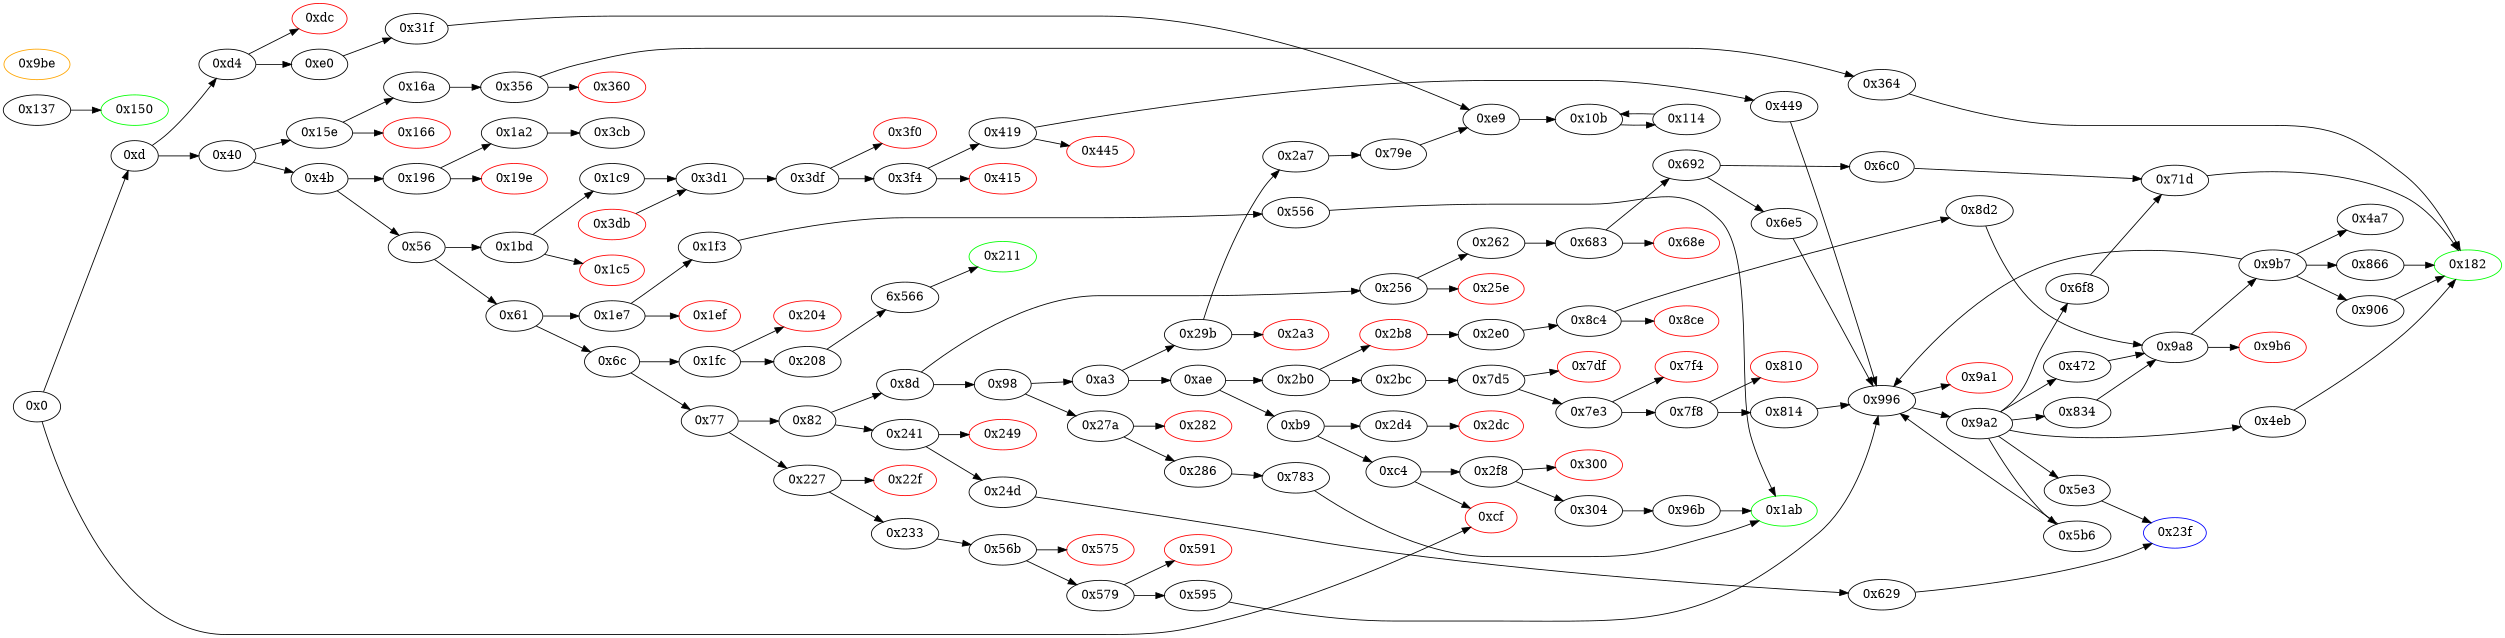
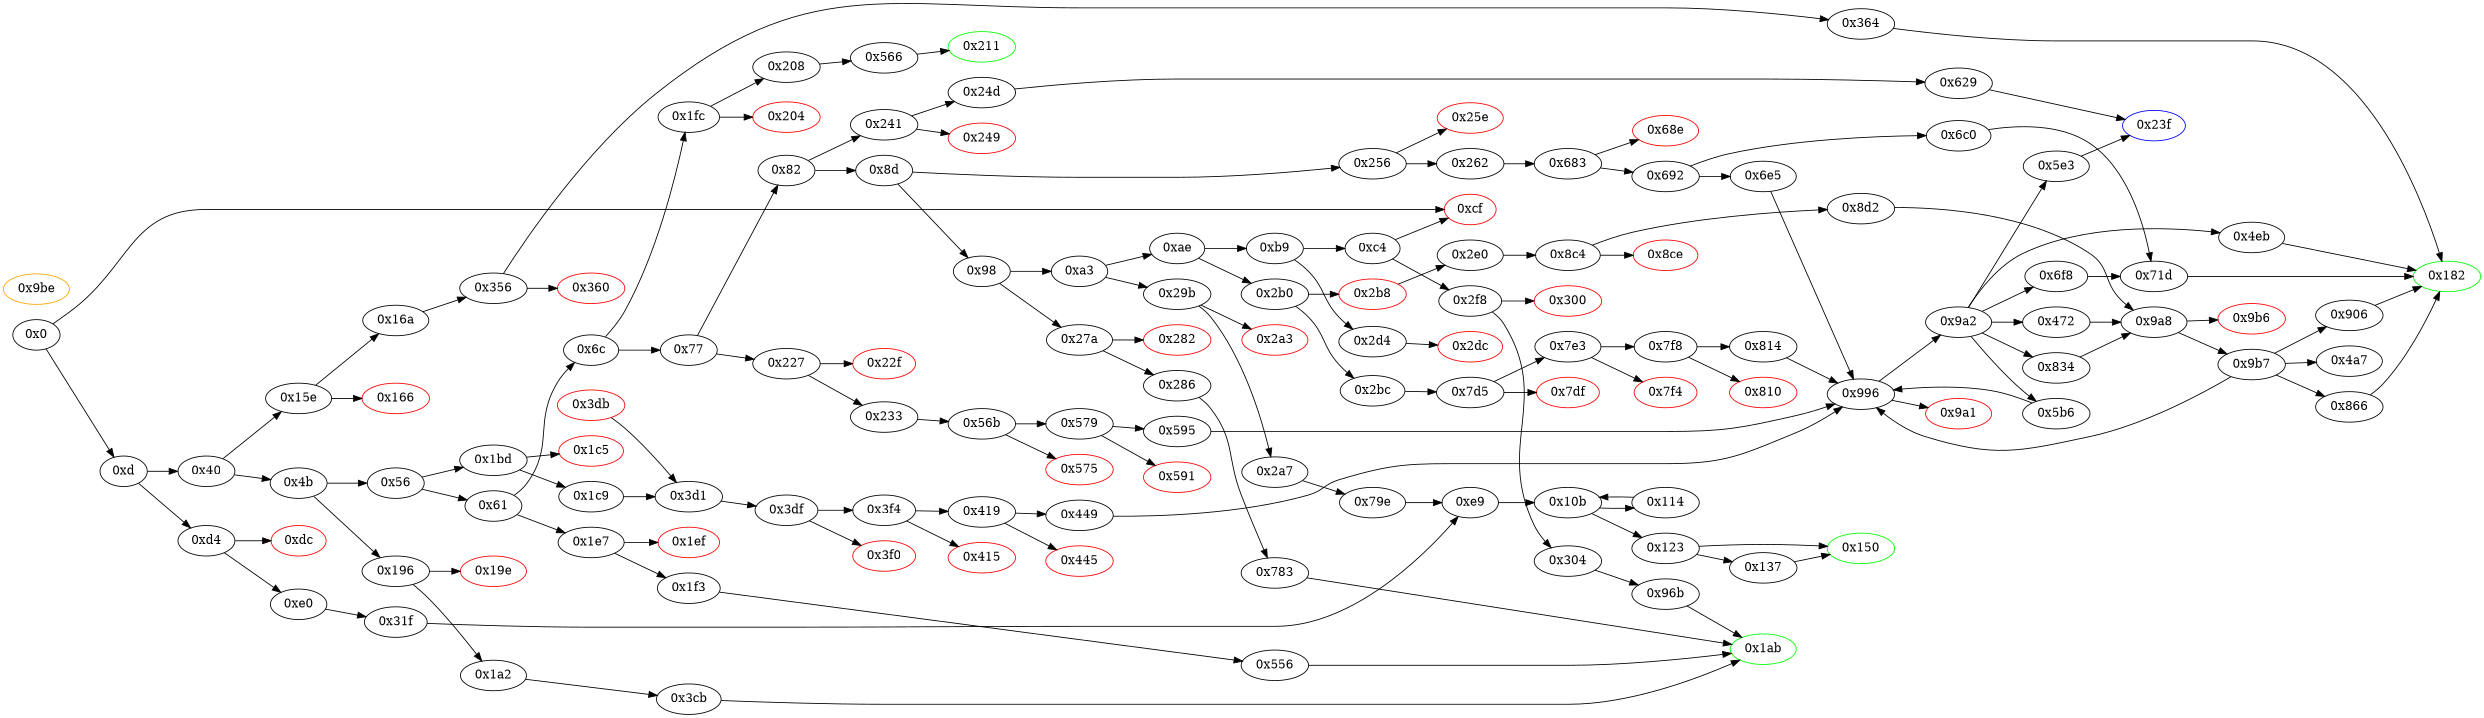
(905, 297) -> (884, 58)
none -> (1666, 548)
none -> (1230, 704)
